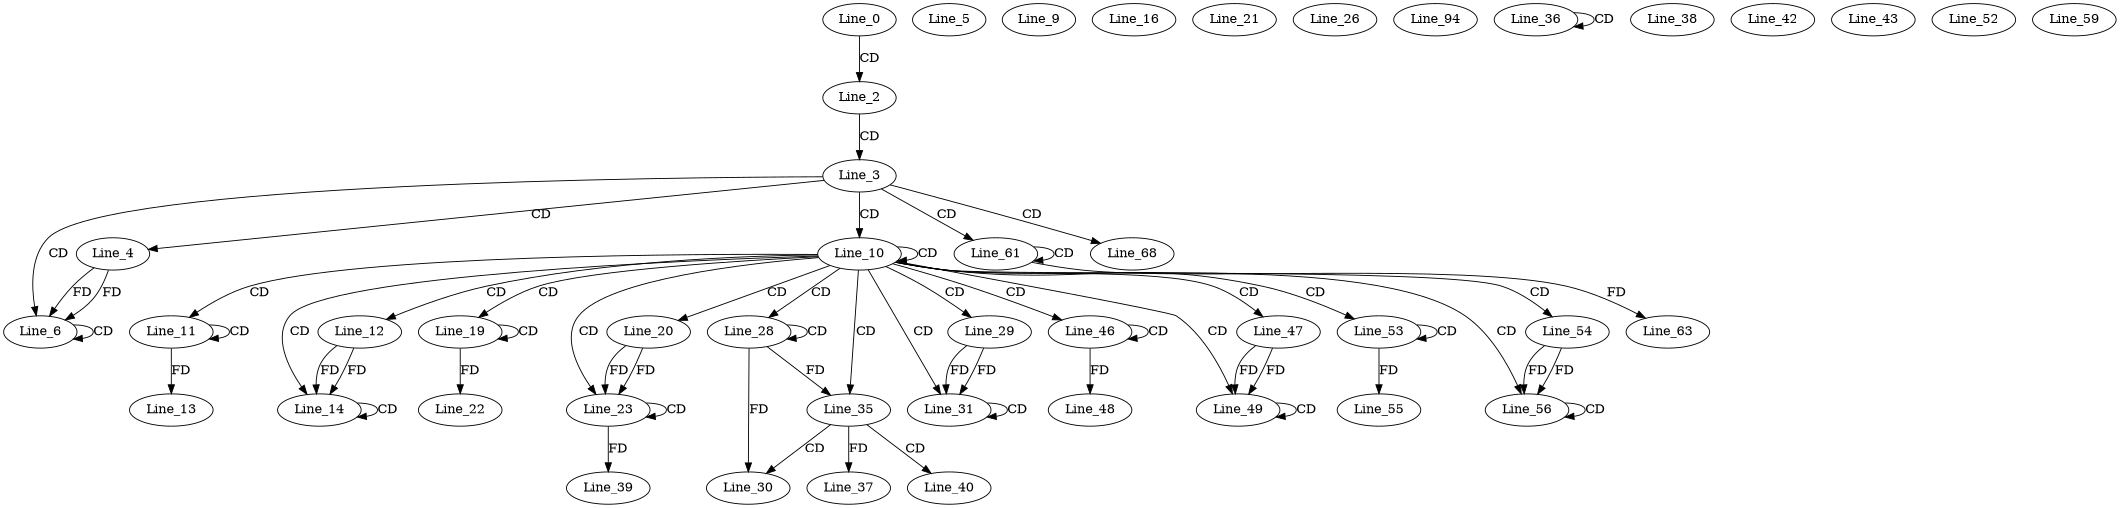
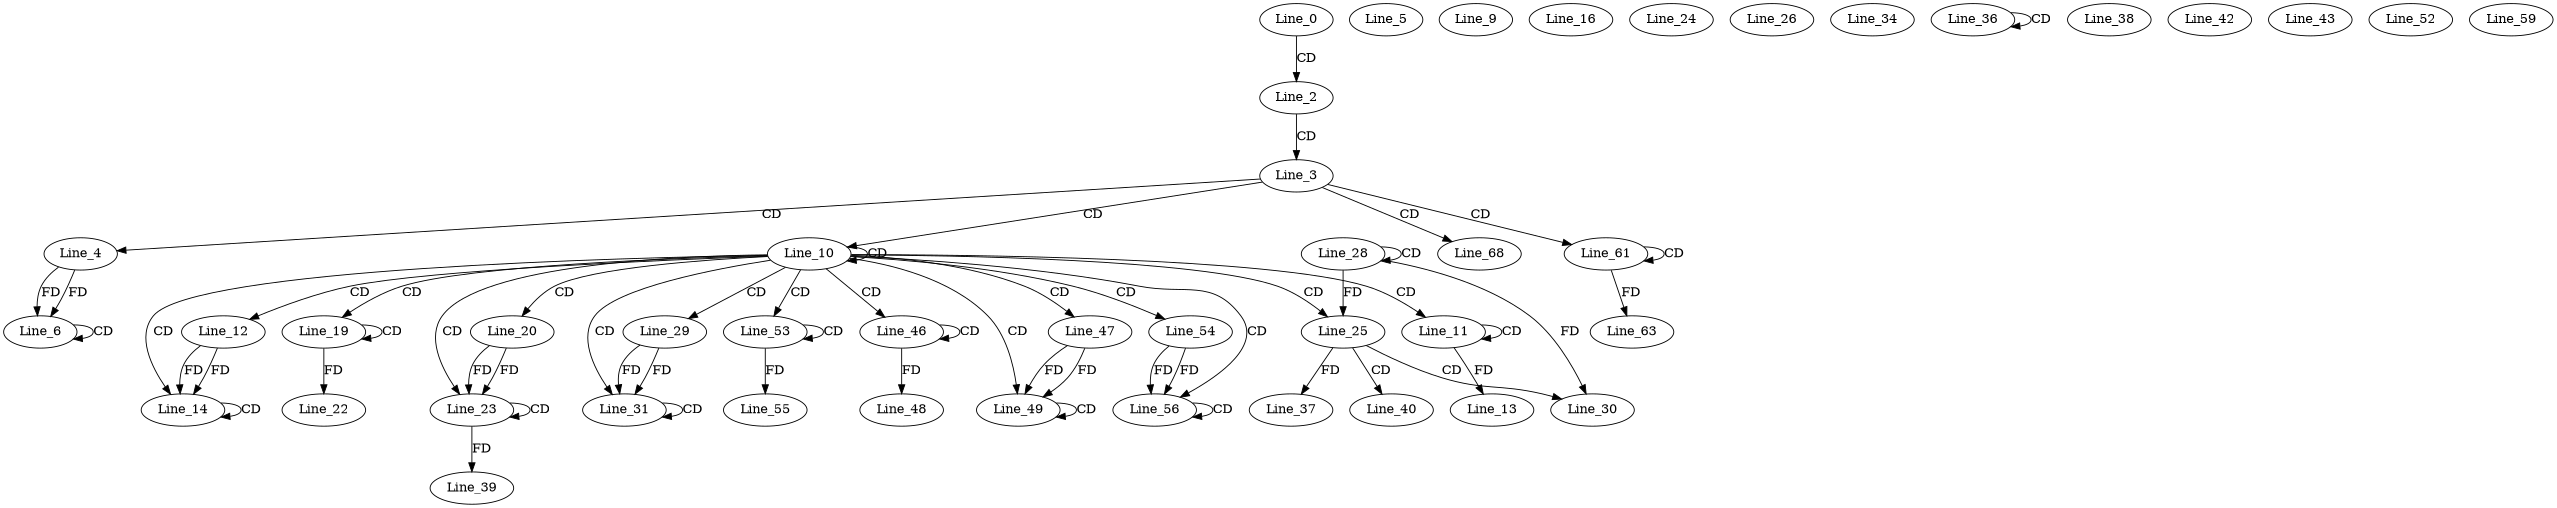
(1234, 20) -> (1671, 20)
(1435, 20) -> (1872, 20)
(396, 187) -> none
(808, 290) -> none
(849, 410) -> (1343, 332)
